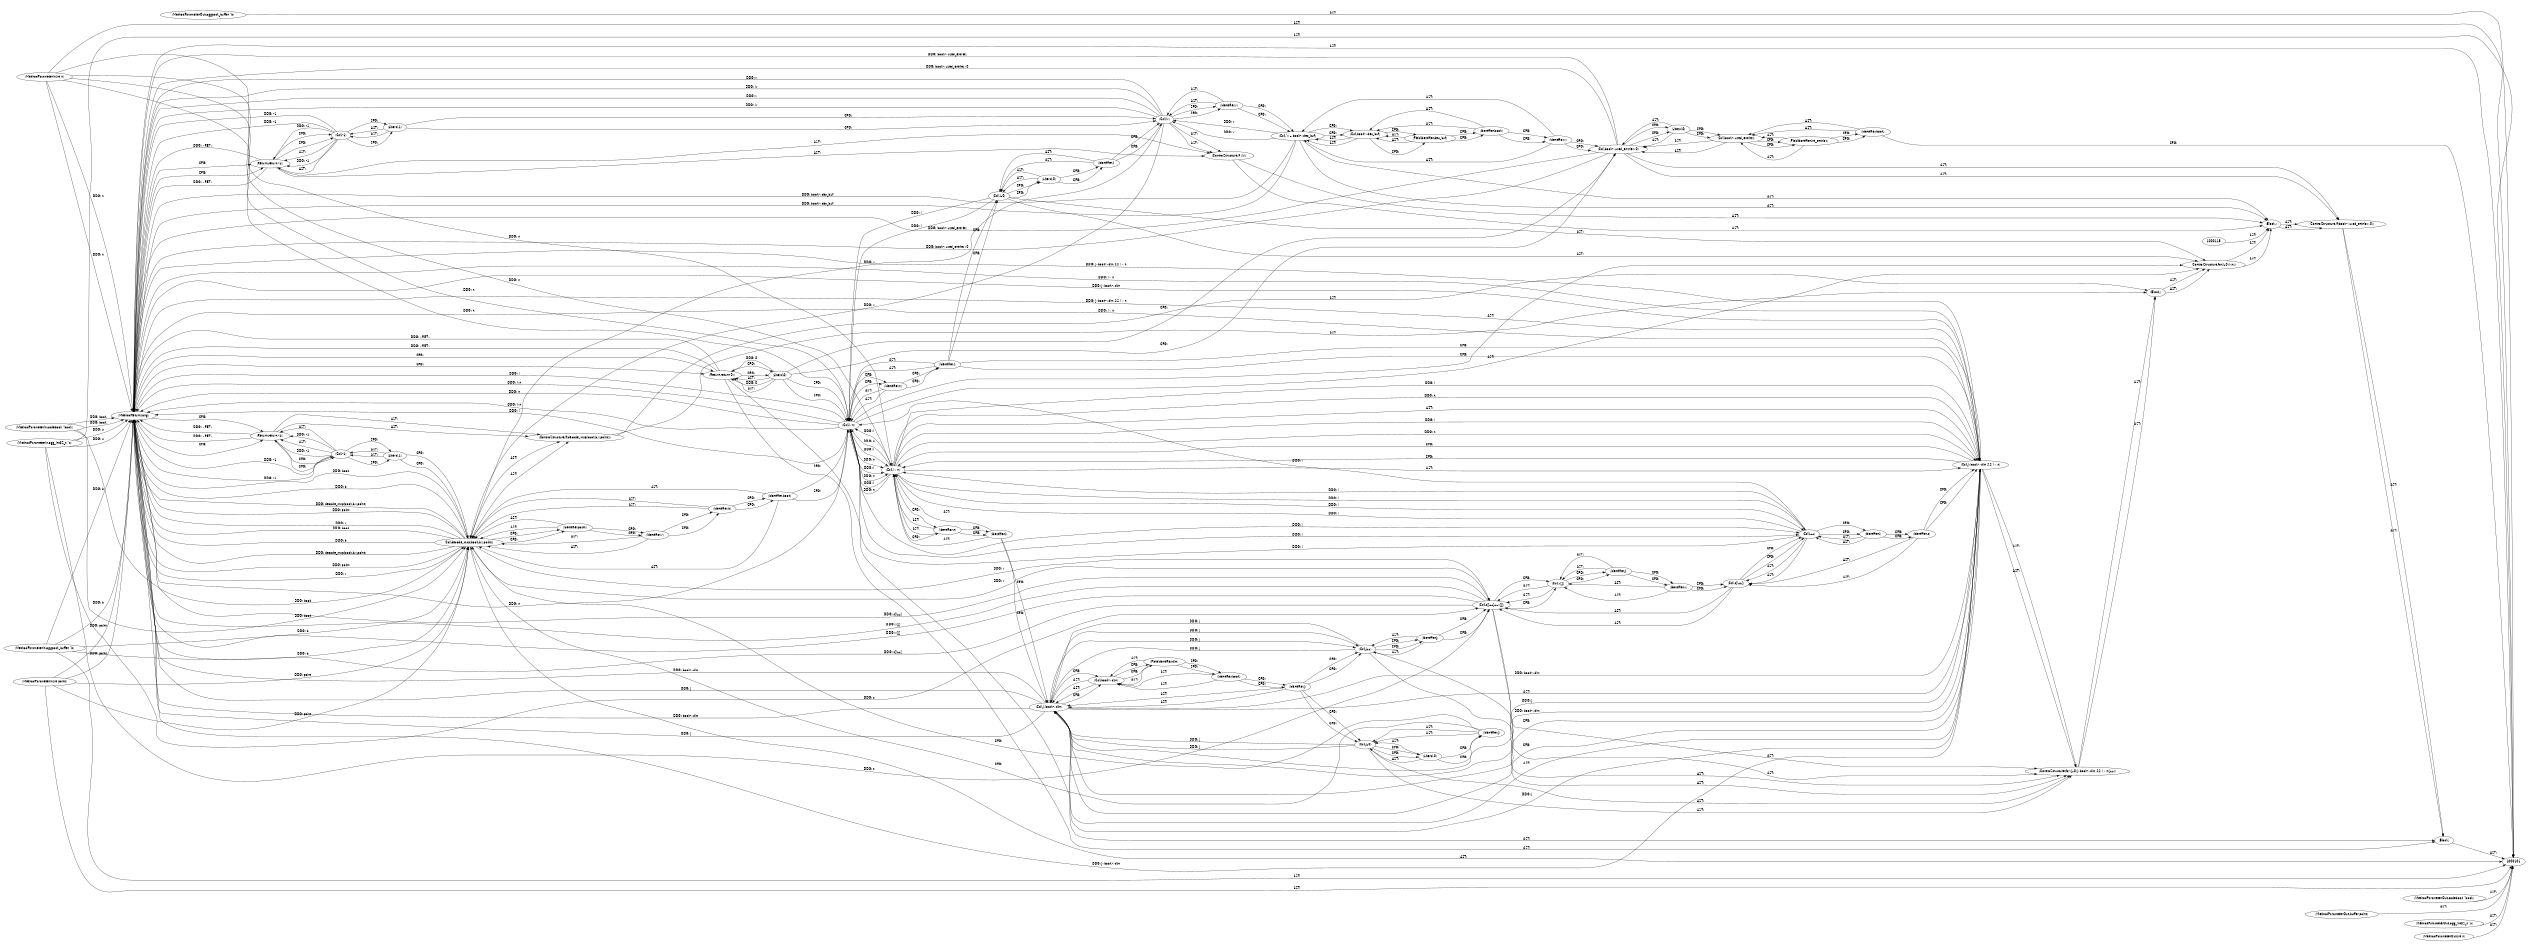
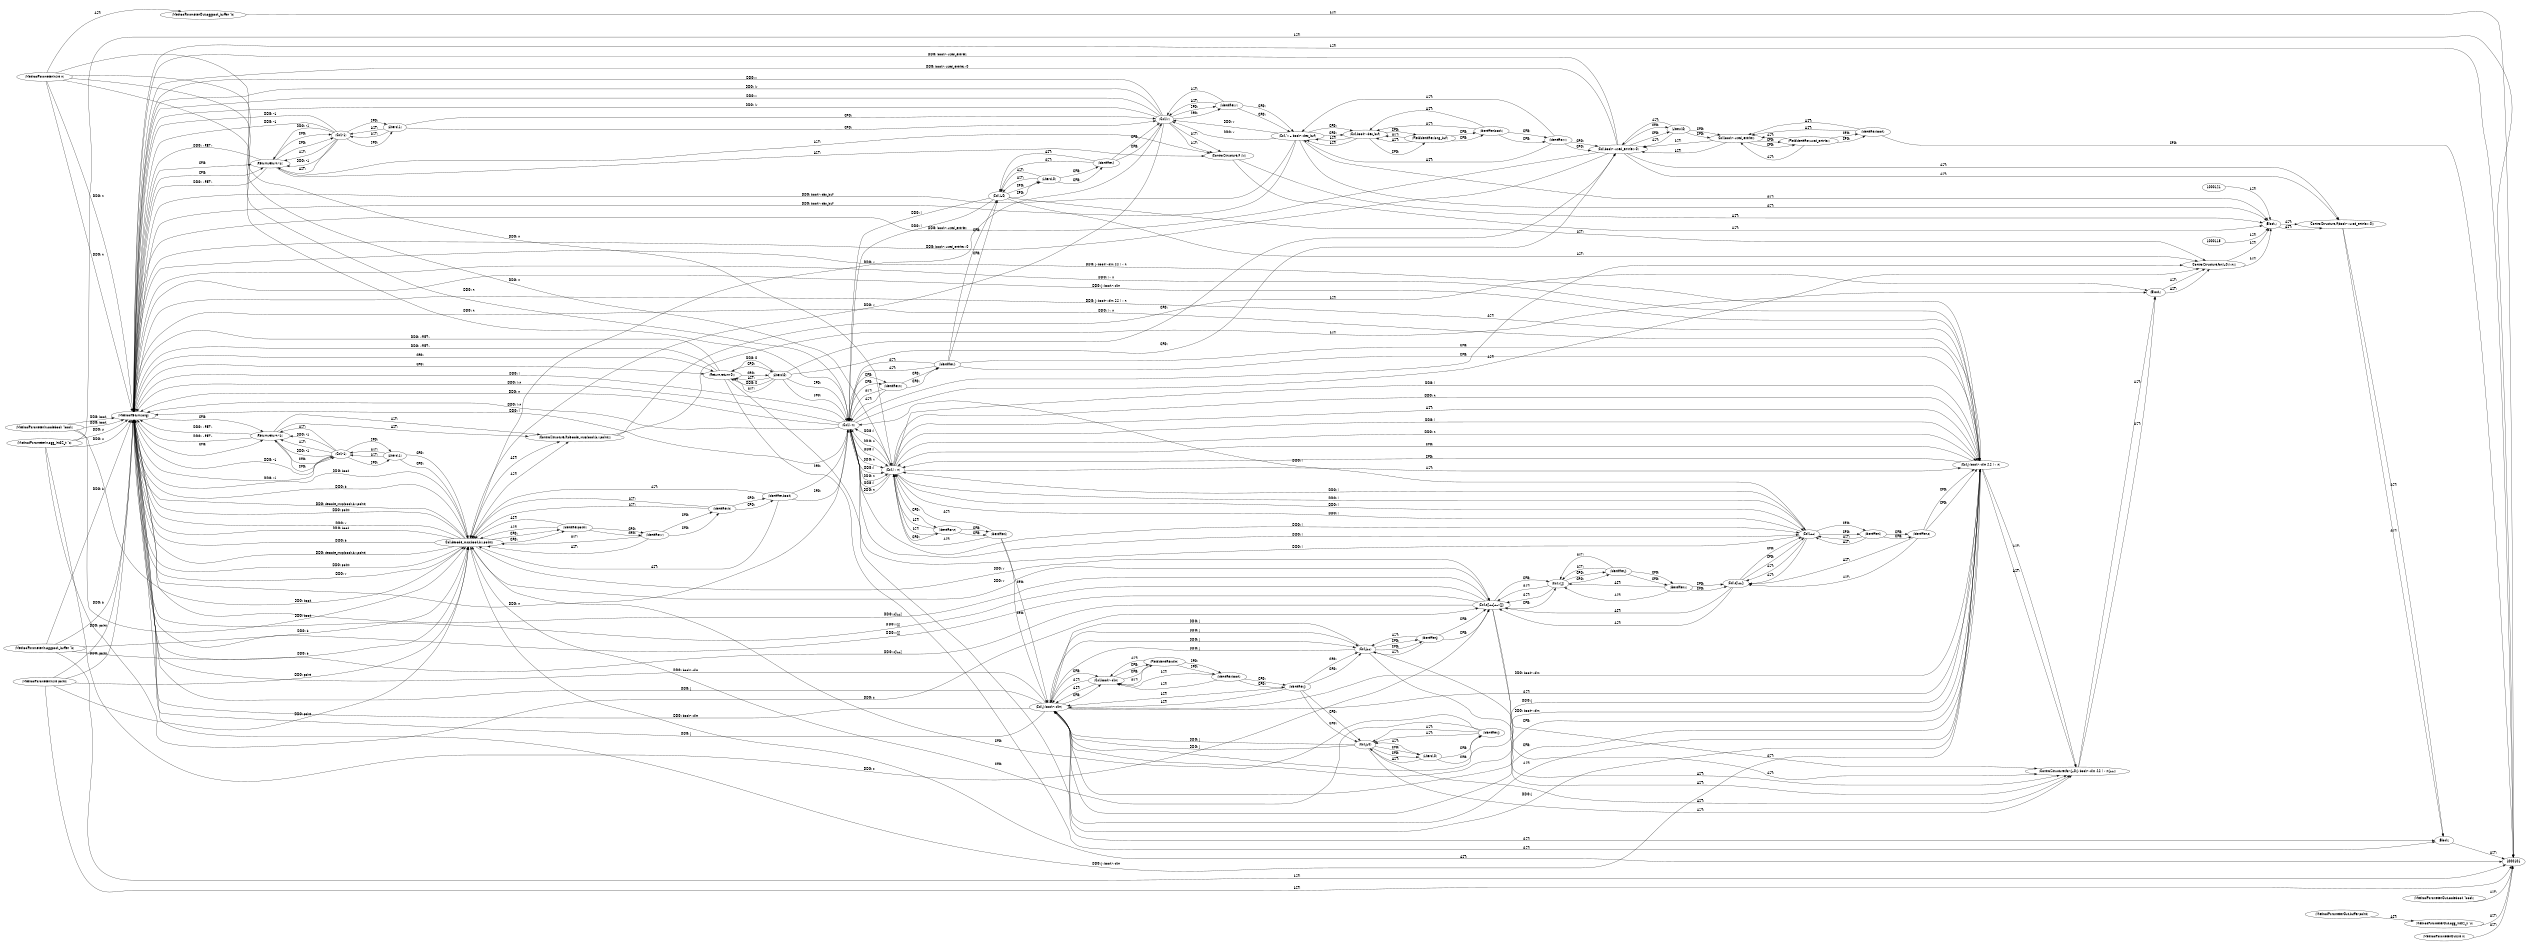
(1674, 25) -> (100, 17)
(1430, 138) -> (1430, 138)
(1809, 141) -> (1809, 141)
none -> (2214, 187)
(2457, 912) -> (2391, 919)
